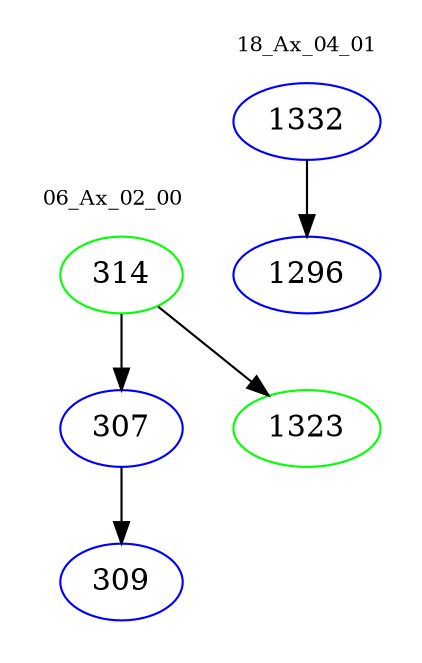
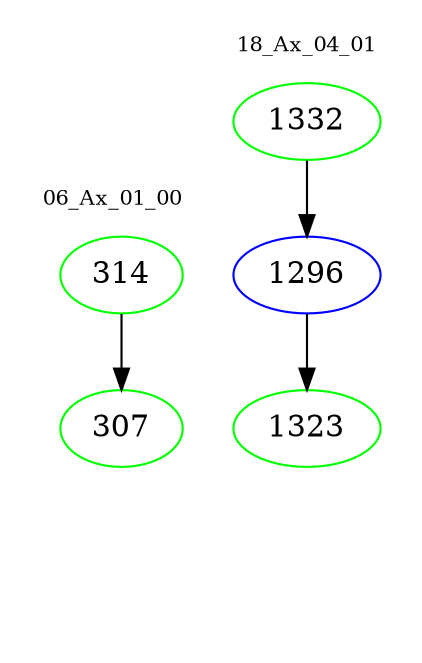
(307, 122) -> (307, 122)
(113, 199) -> (113, 199)
(186, 329) -> (307, 341)
(122, 429) -> (122, 429)
(122, 582) -> none
